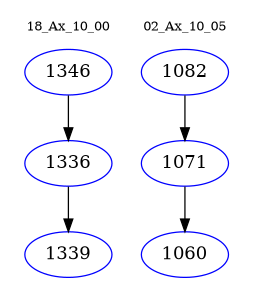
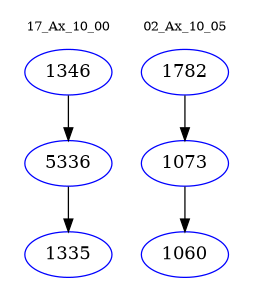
(68, 27) -> (68, 27)
(185, 72) -> (185, 72)
(68, 163) -> (68, 163)
(185, 163) -> (185, 163)
(68, 255) -> (68, 255)
